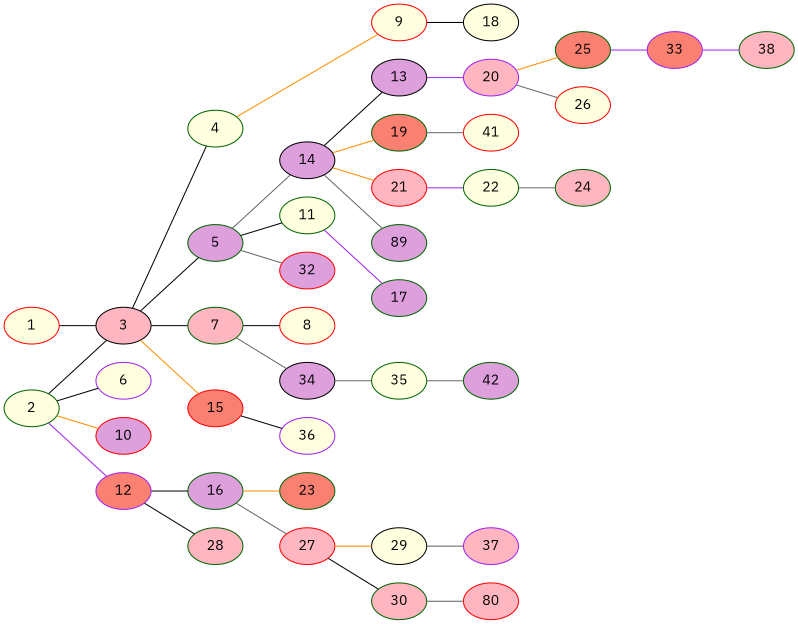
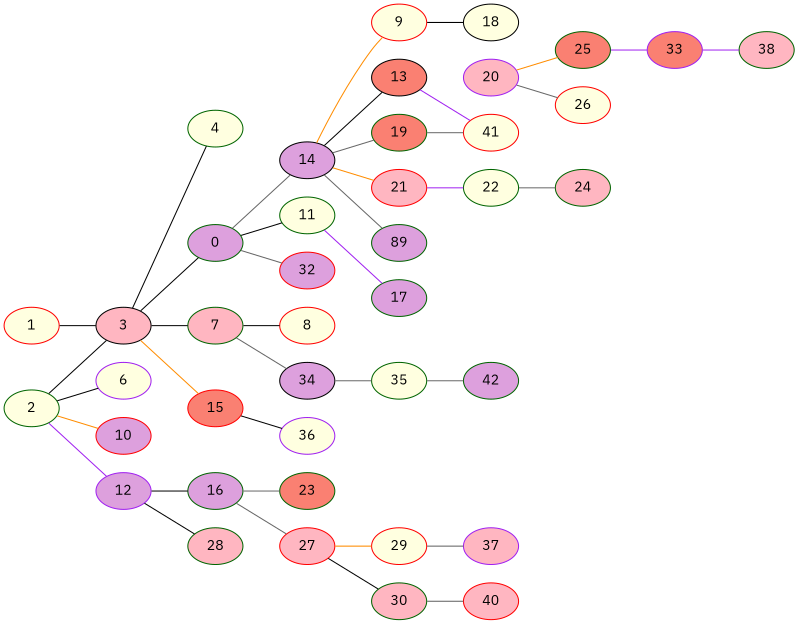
(307, 76) -> (346, 88)
(399, 78) -> (399, 78)
(445, 78) -> (445, 105)
(353, 146) -> (353, 146)
(215, 243) -> (215, 243)
(124, 491) -> (124, 491)
(261, 491) -> (261, 491)
(399, 546) -> (399, 546)
(491, 601) -> (491, 601)
